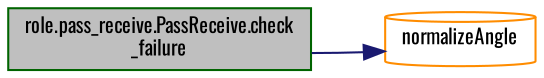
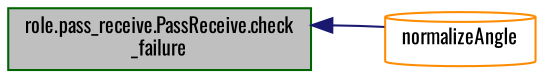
(338, 53) -> (358, 26)
